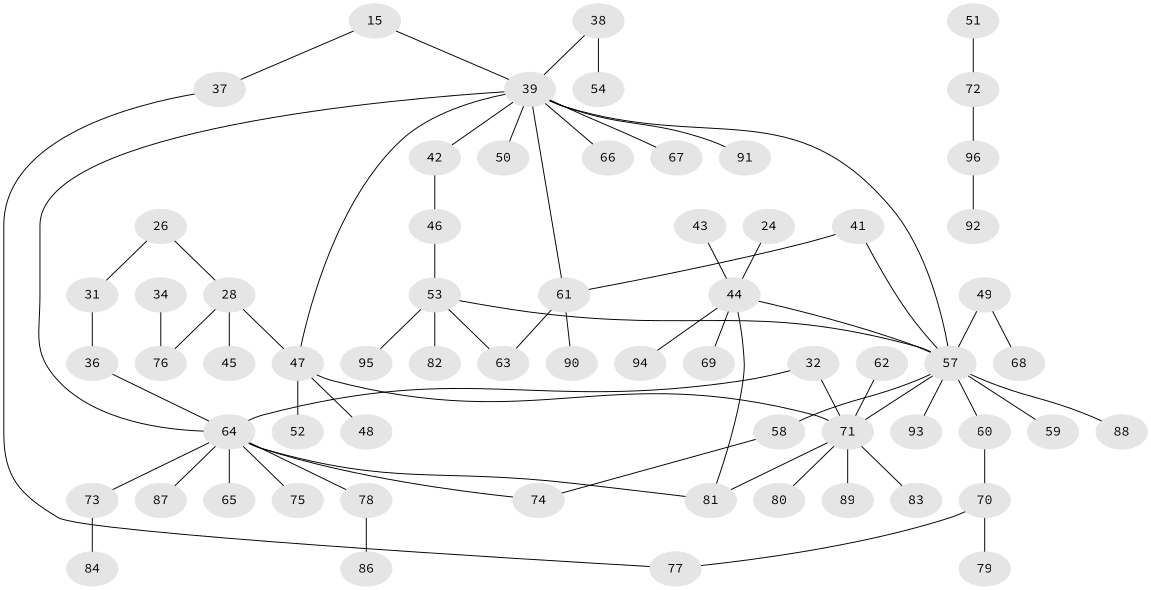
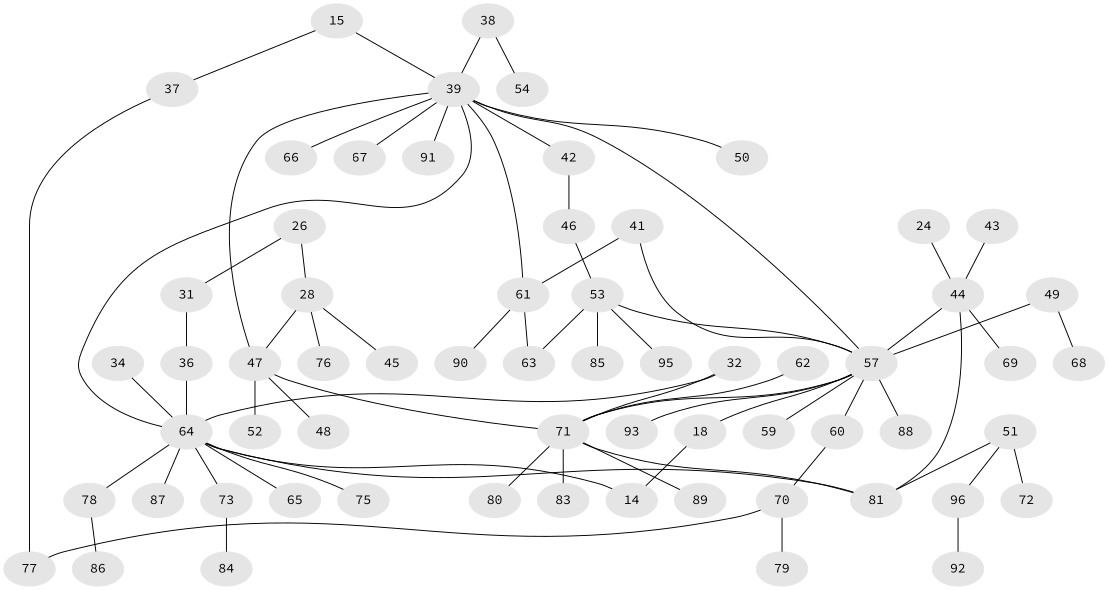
(973, 124) -> (984, 466)
(161, 329) -> (152, 398)
(435, 363) -> (597, 363)
(640, 363) -> none
(779, 432) -> (700, 432)
none -> (943, 466)
(538, 500) -> (632, 500)
